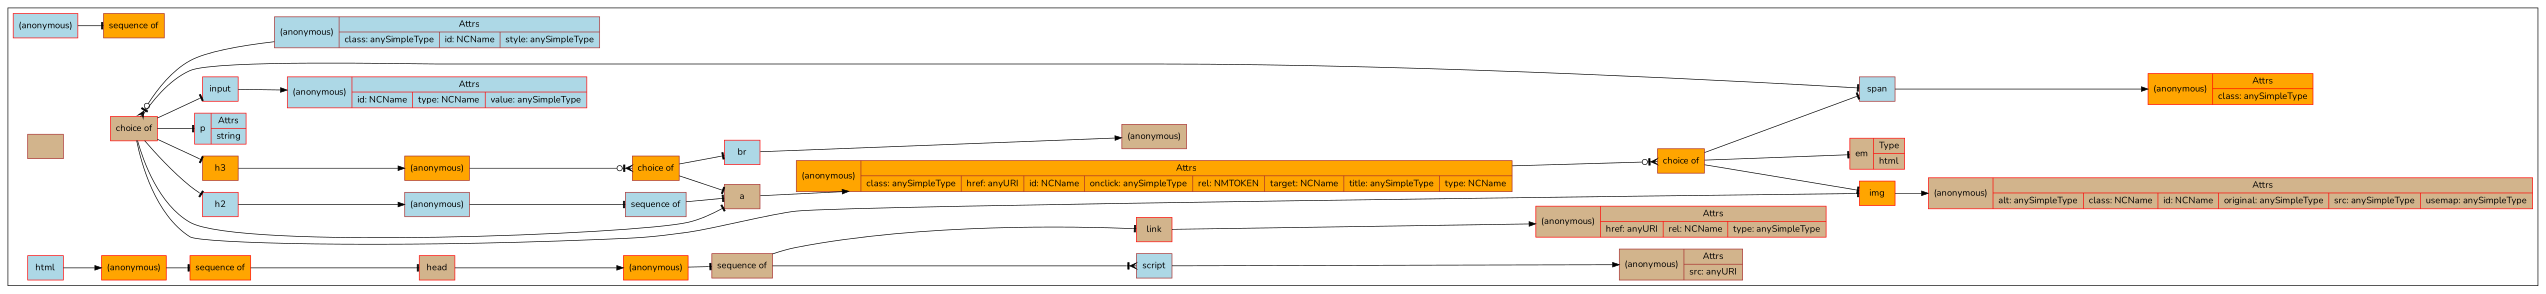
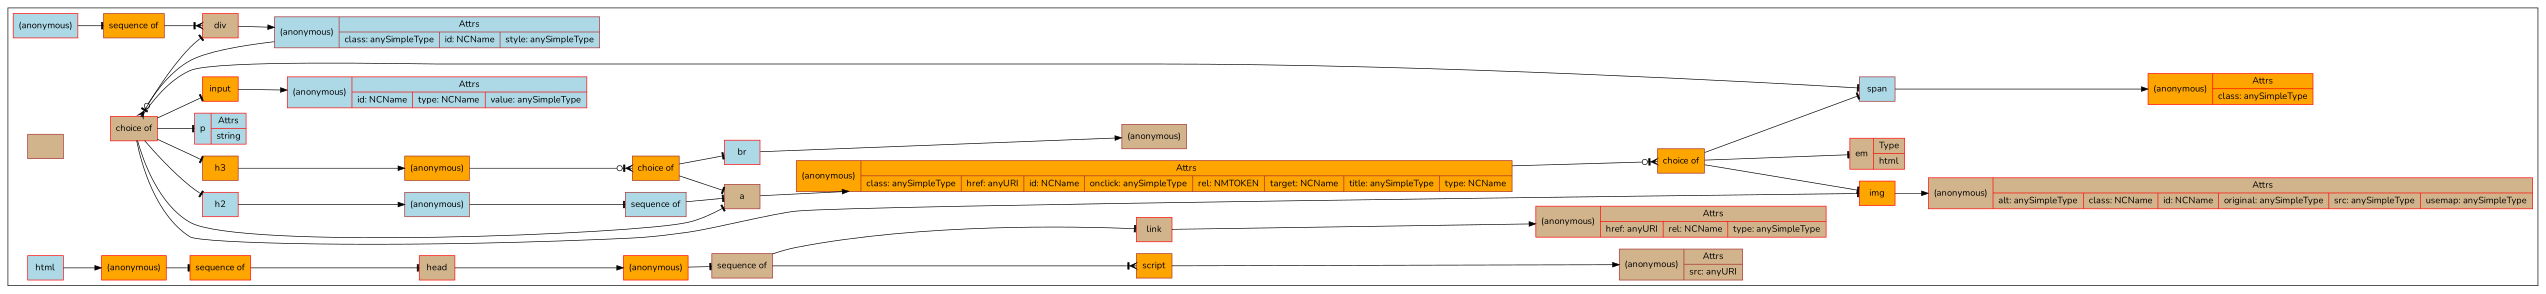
none -> (220, 26)
(220, 89) -> (220, 89)
(1154, 266) -> (1154, 266)
